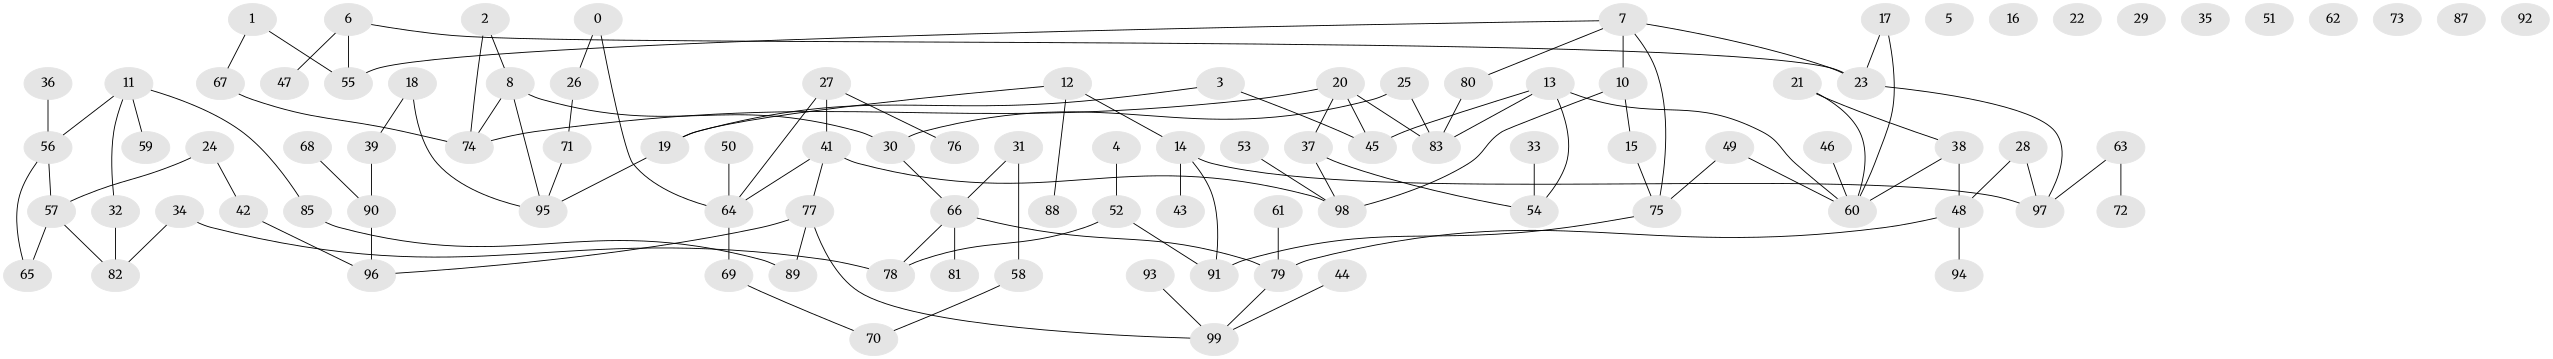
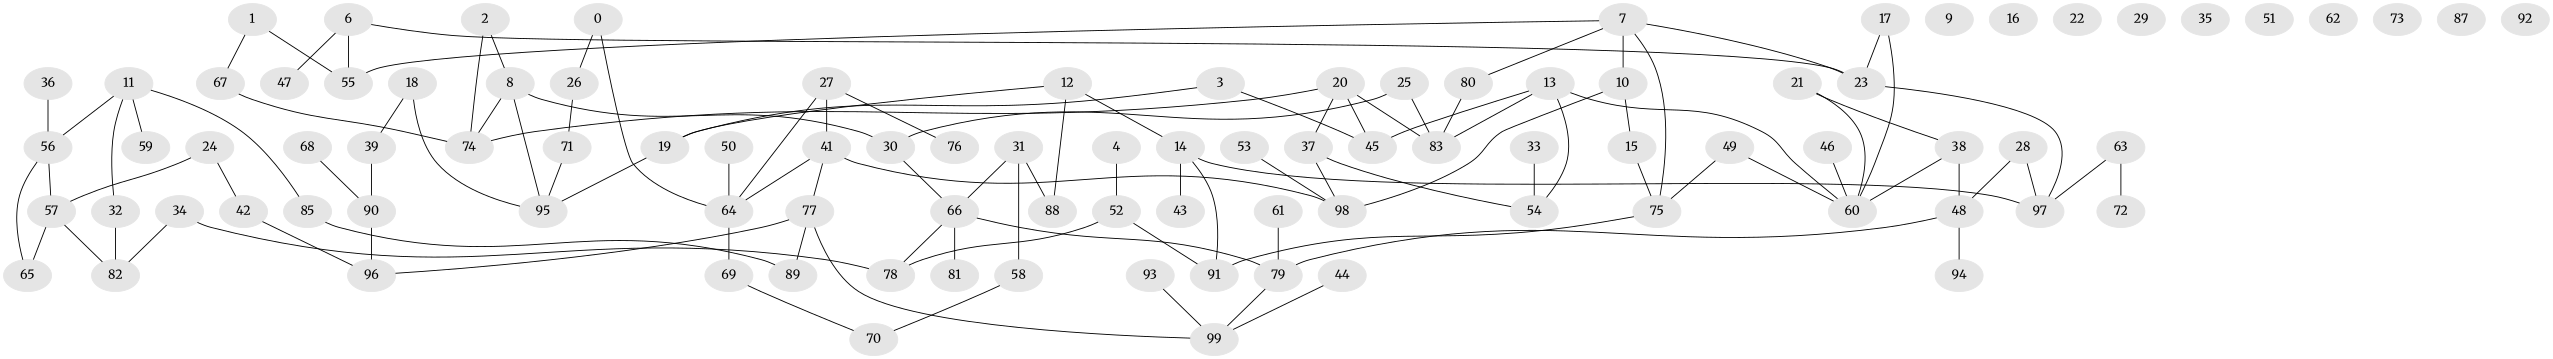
(1949, 20) -> (1949, 20)
none -> (1034, 177)
